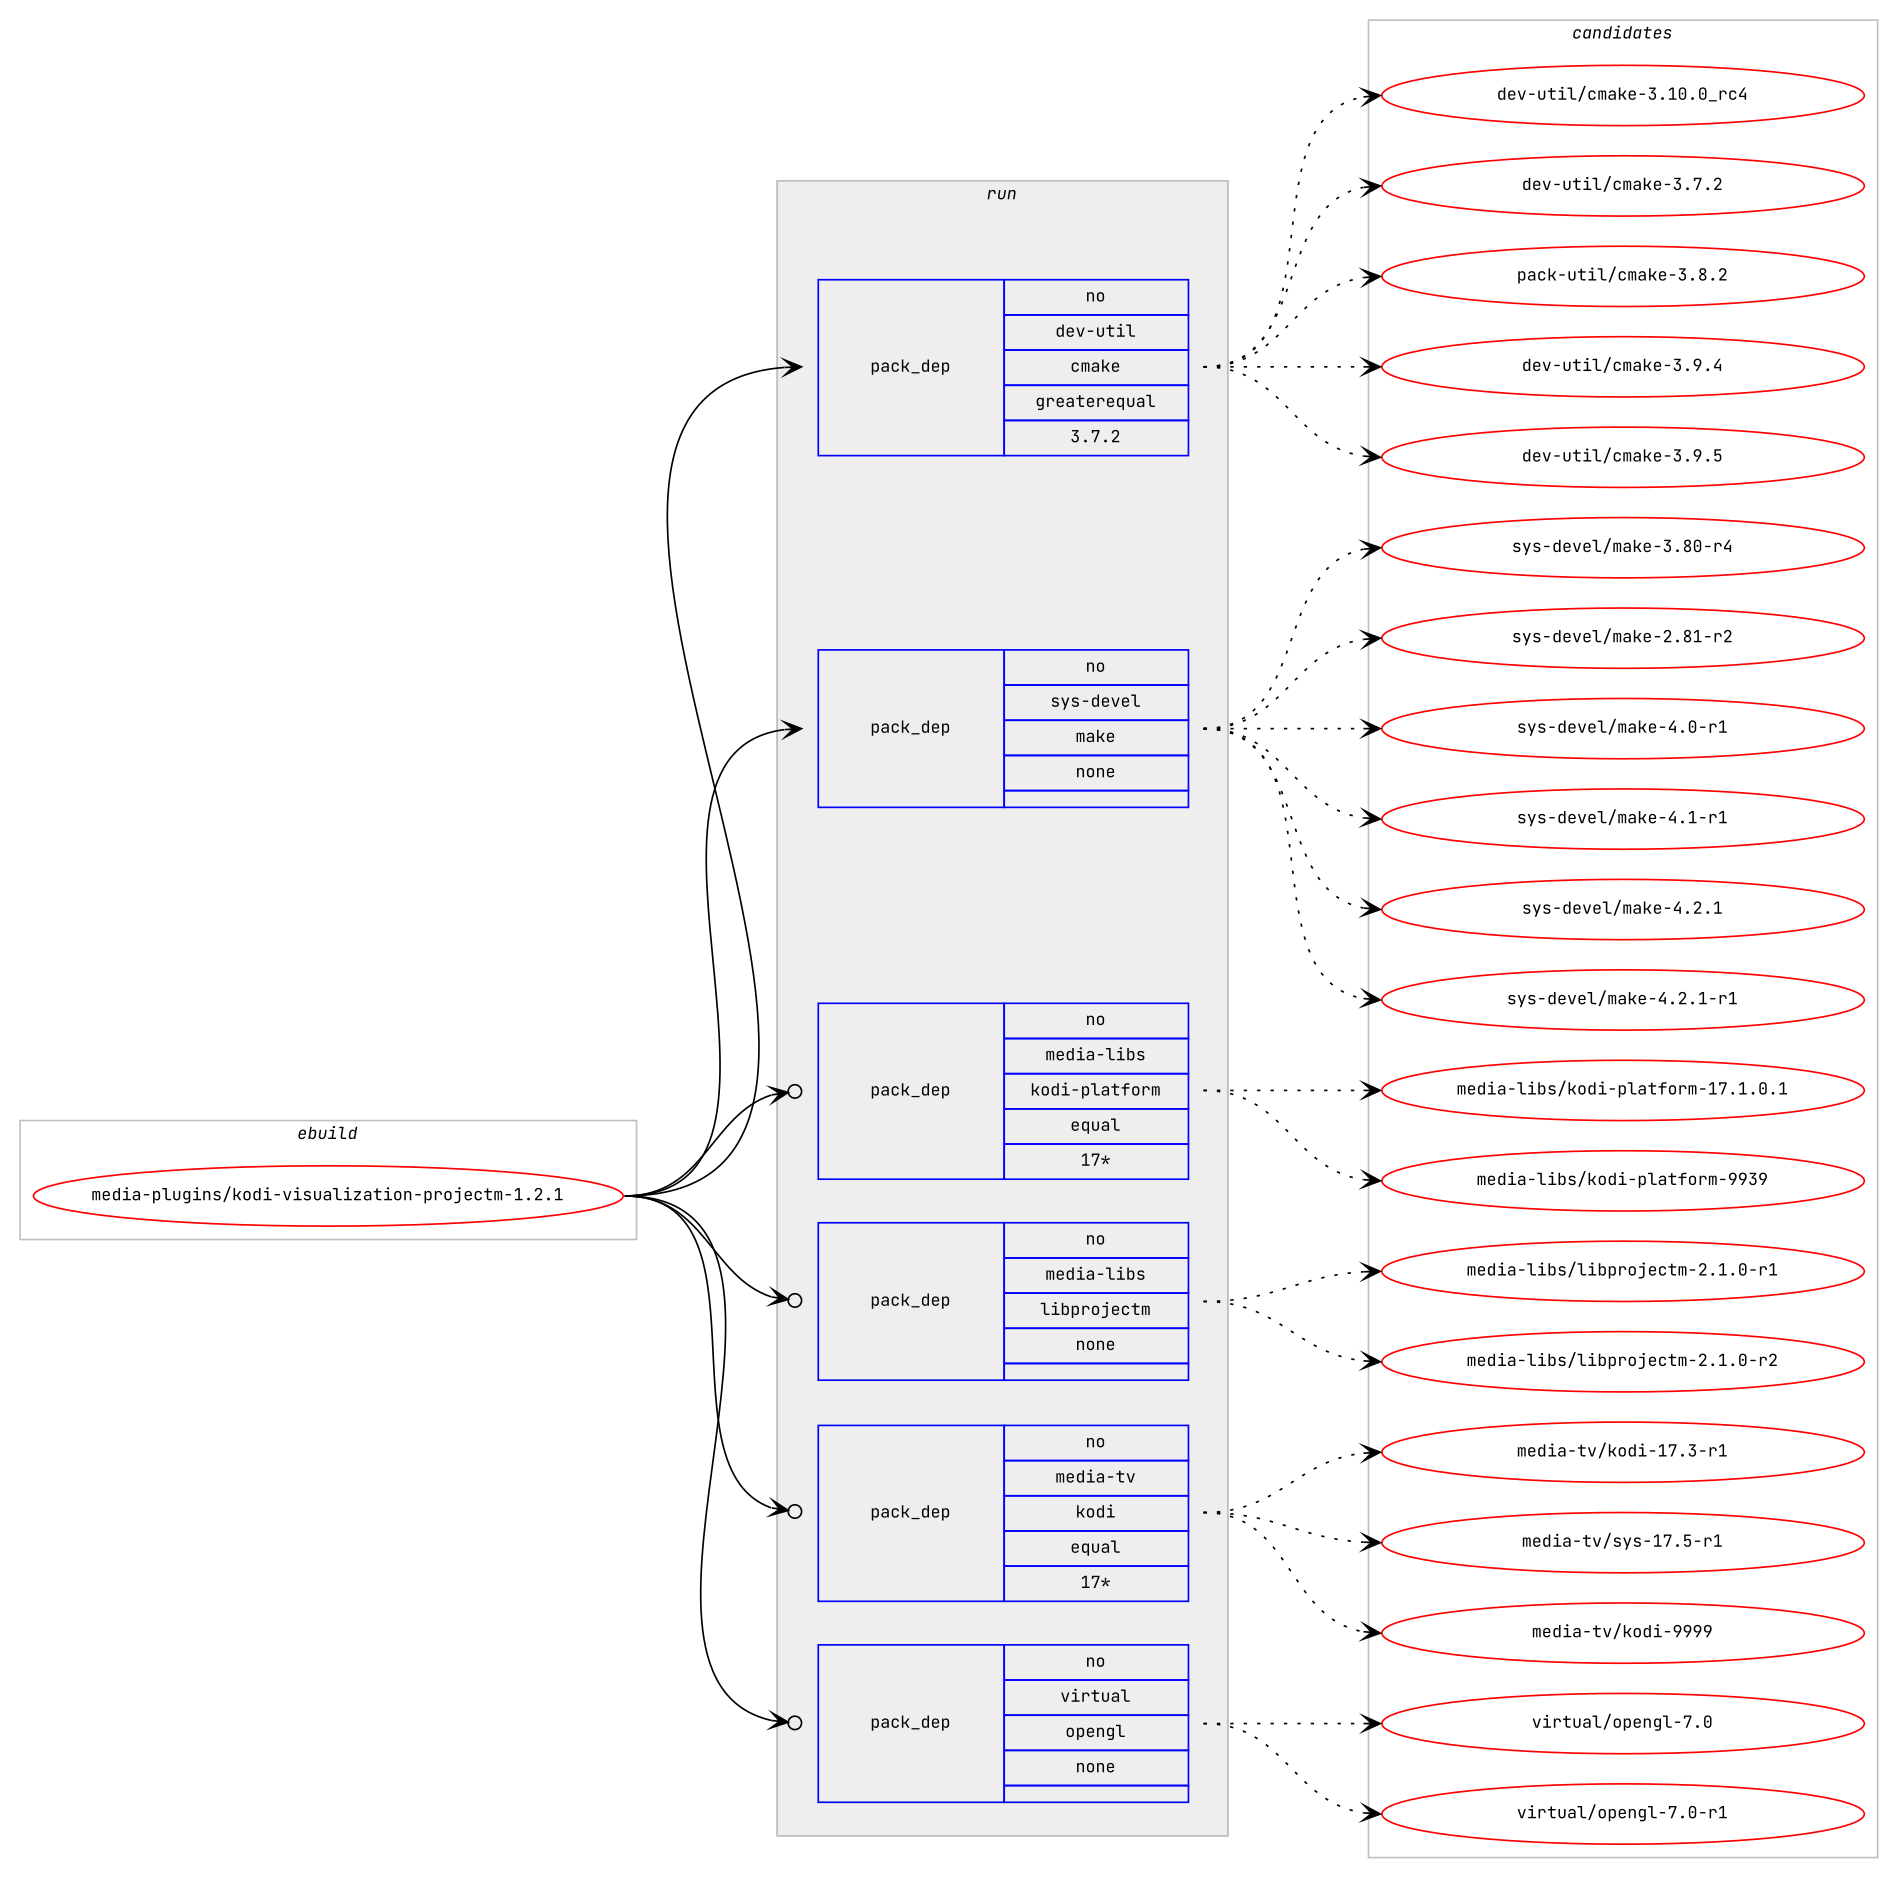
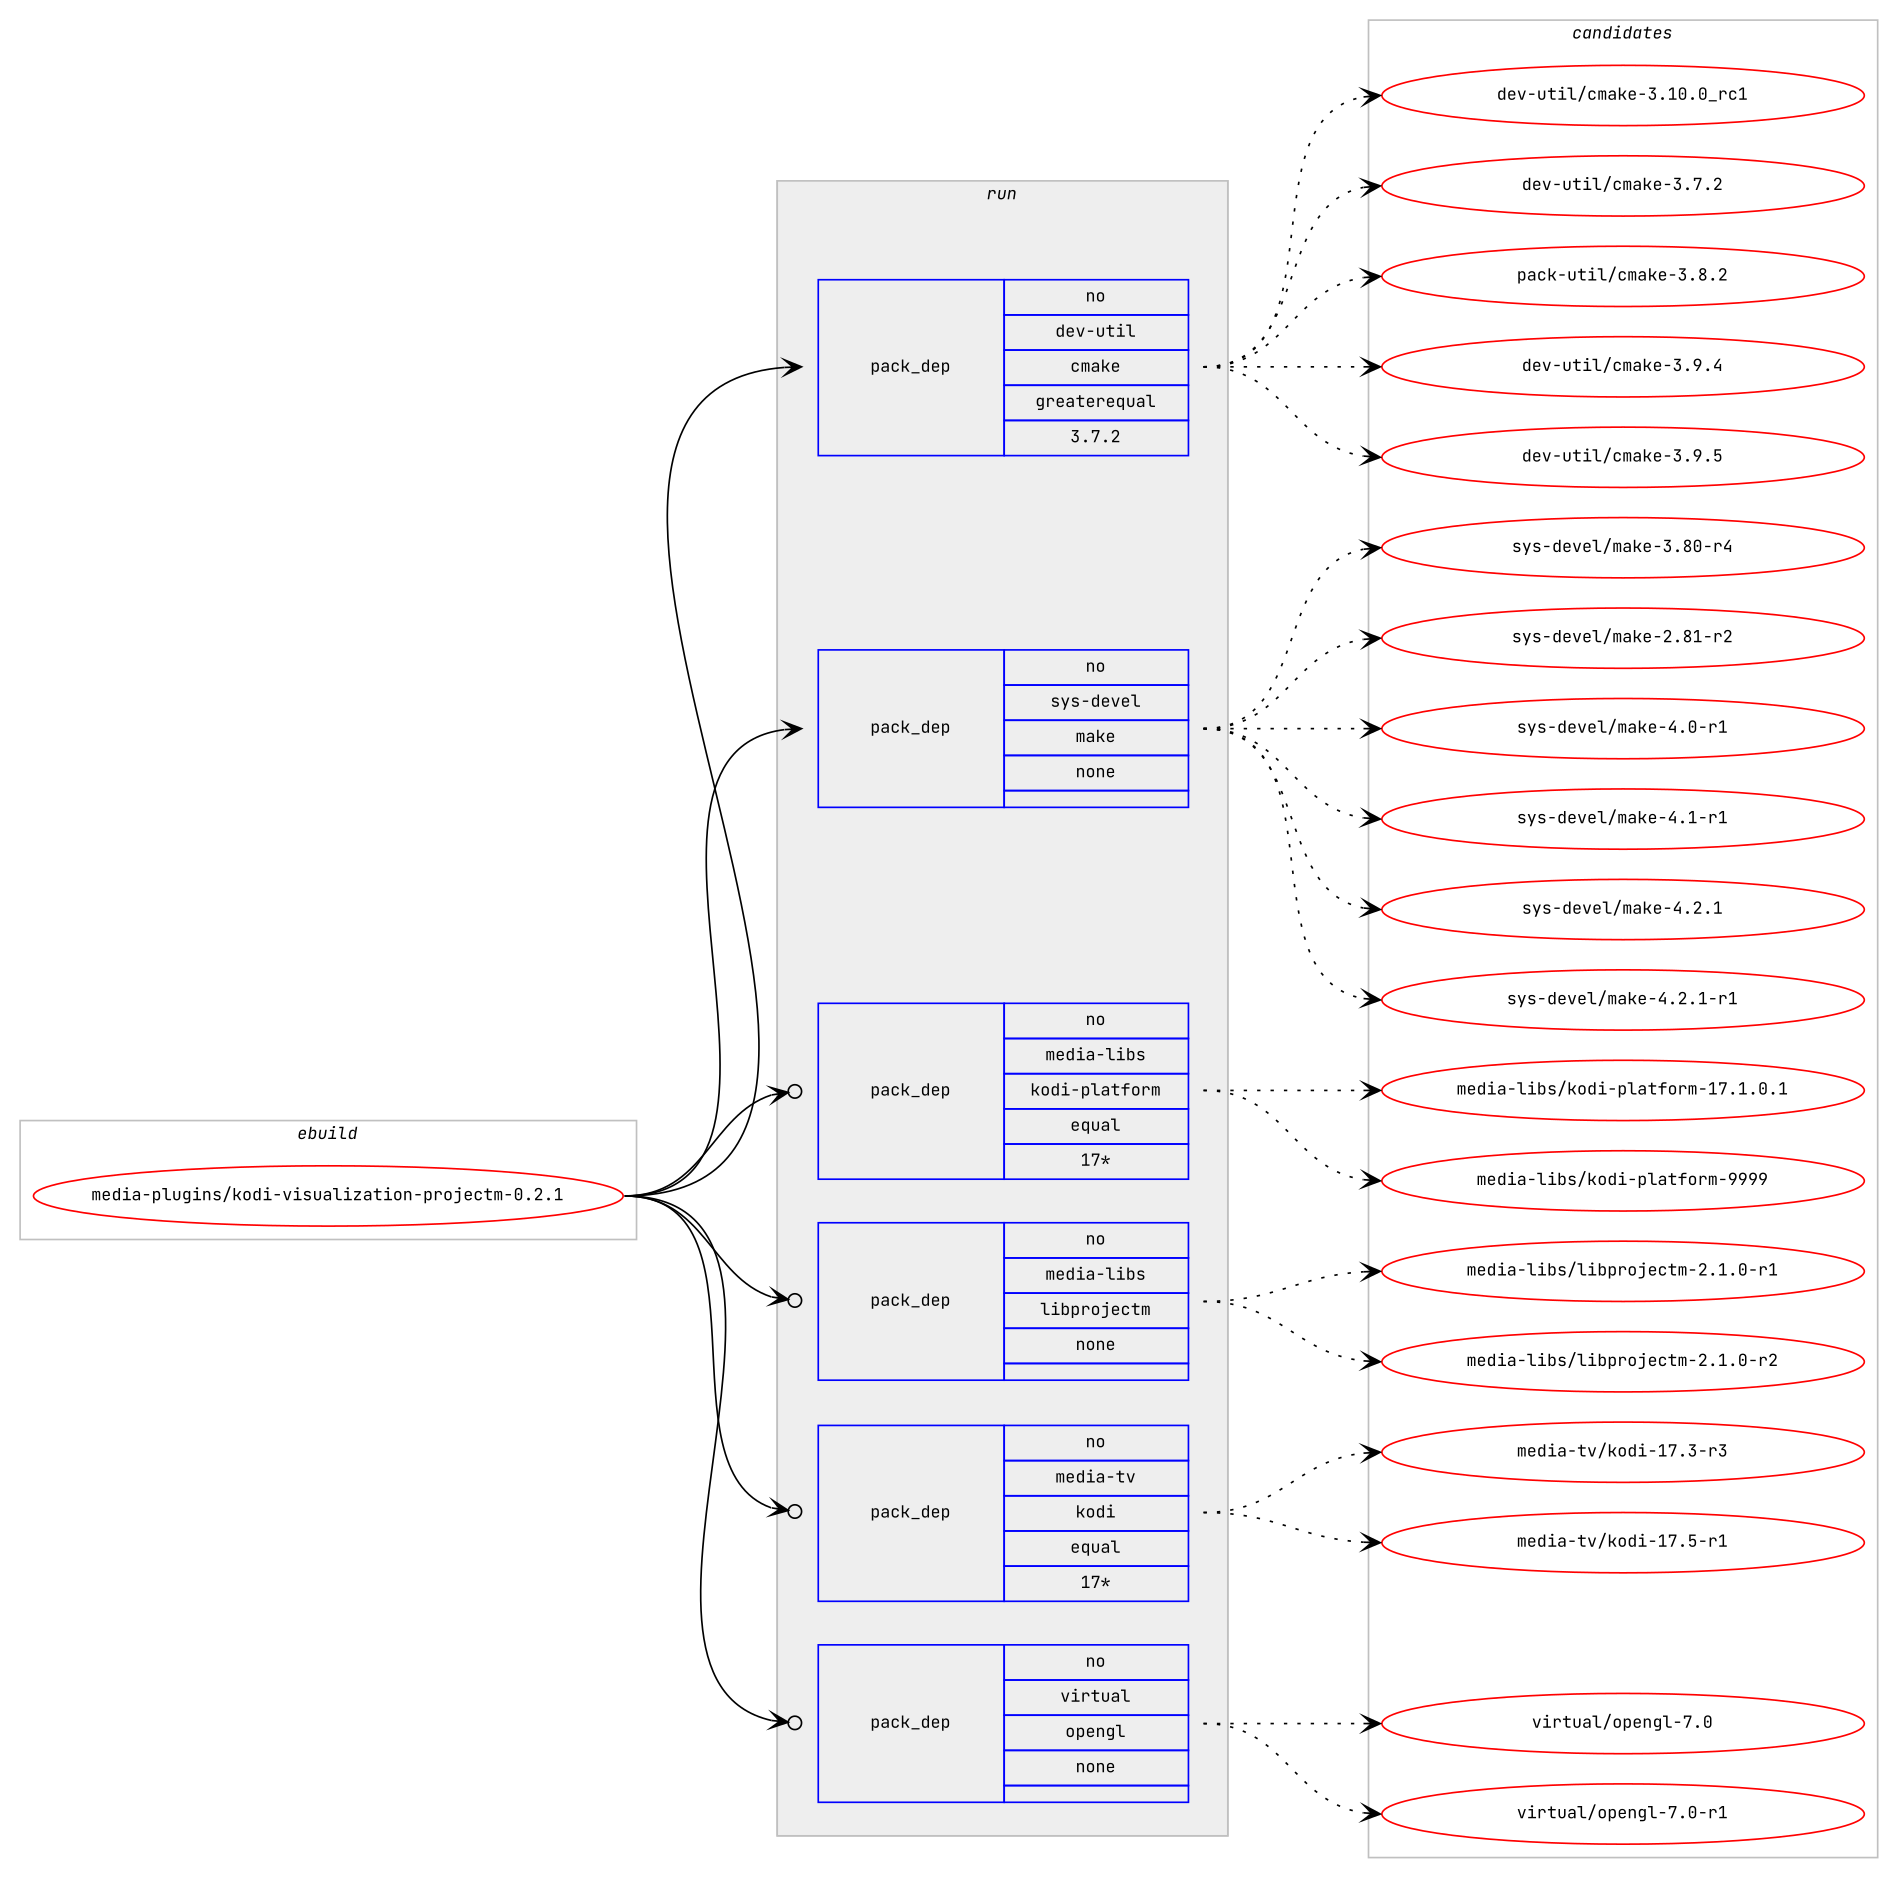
(1623, 95) -> (1623, 95)
(1623, 1181) -> (1623, 1181)
(328, 1196) -> (328, 1196)
(1623, 1452) -> (1623, 1452)
(1623, 1543) -> (1623, 1543)
(1623, 1633) -> none
